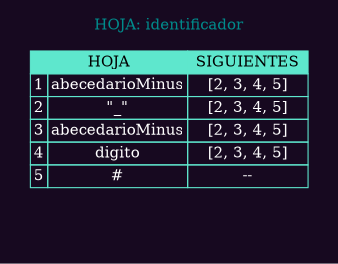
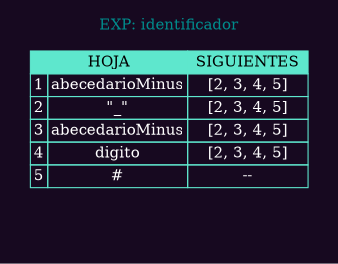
(169, 25) -> (169, 25)
